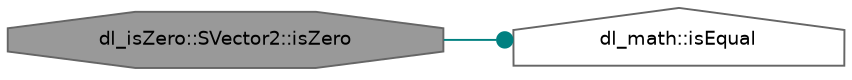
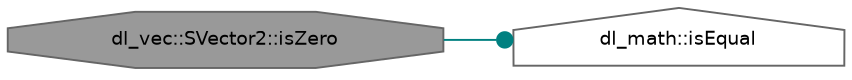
(226, 40) -> (226, 40)
